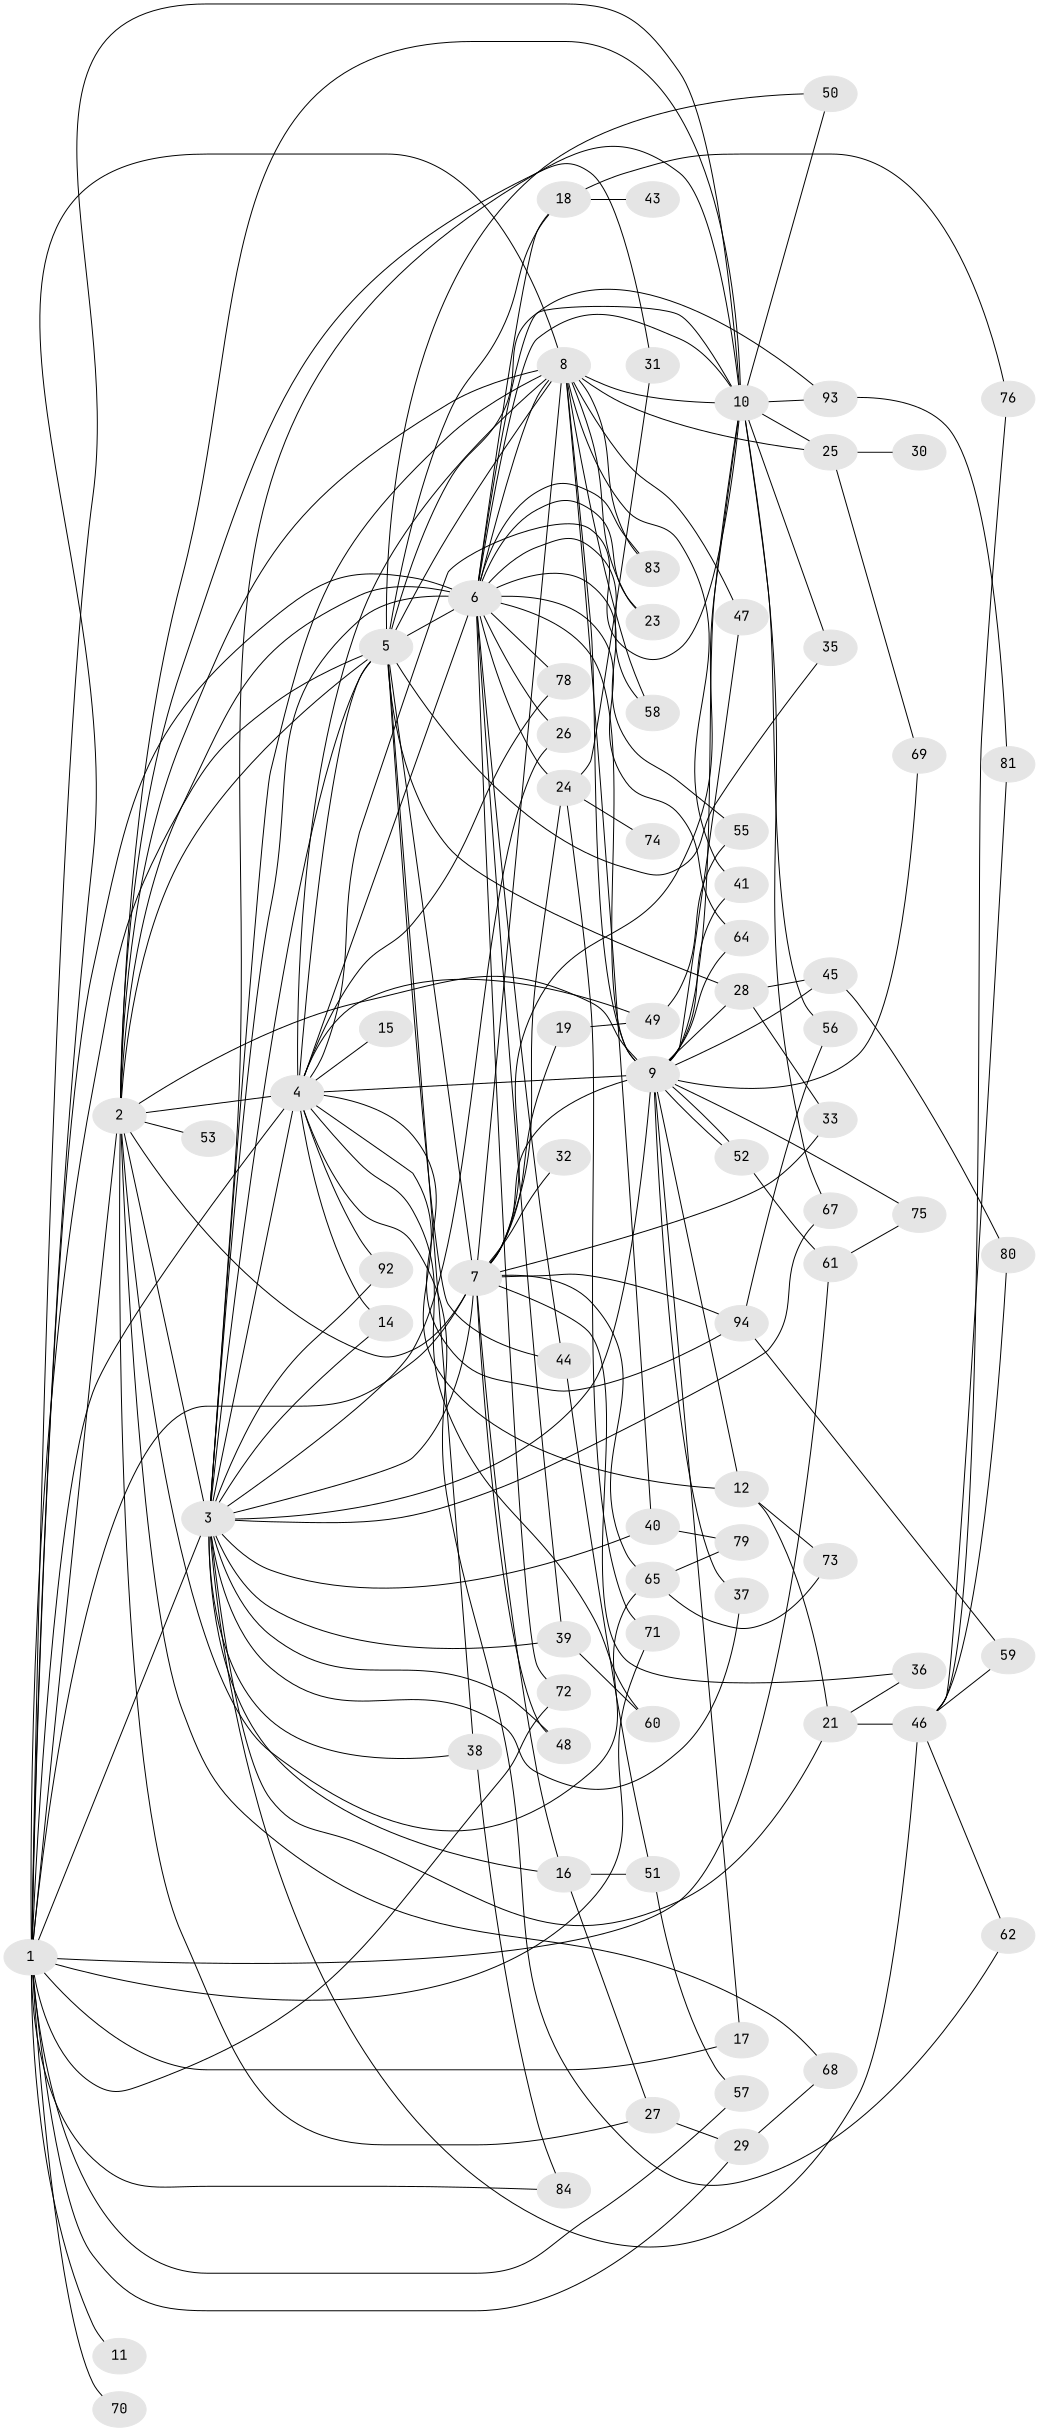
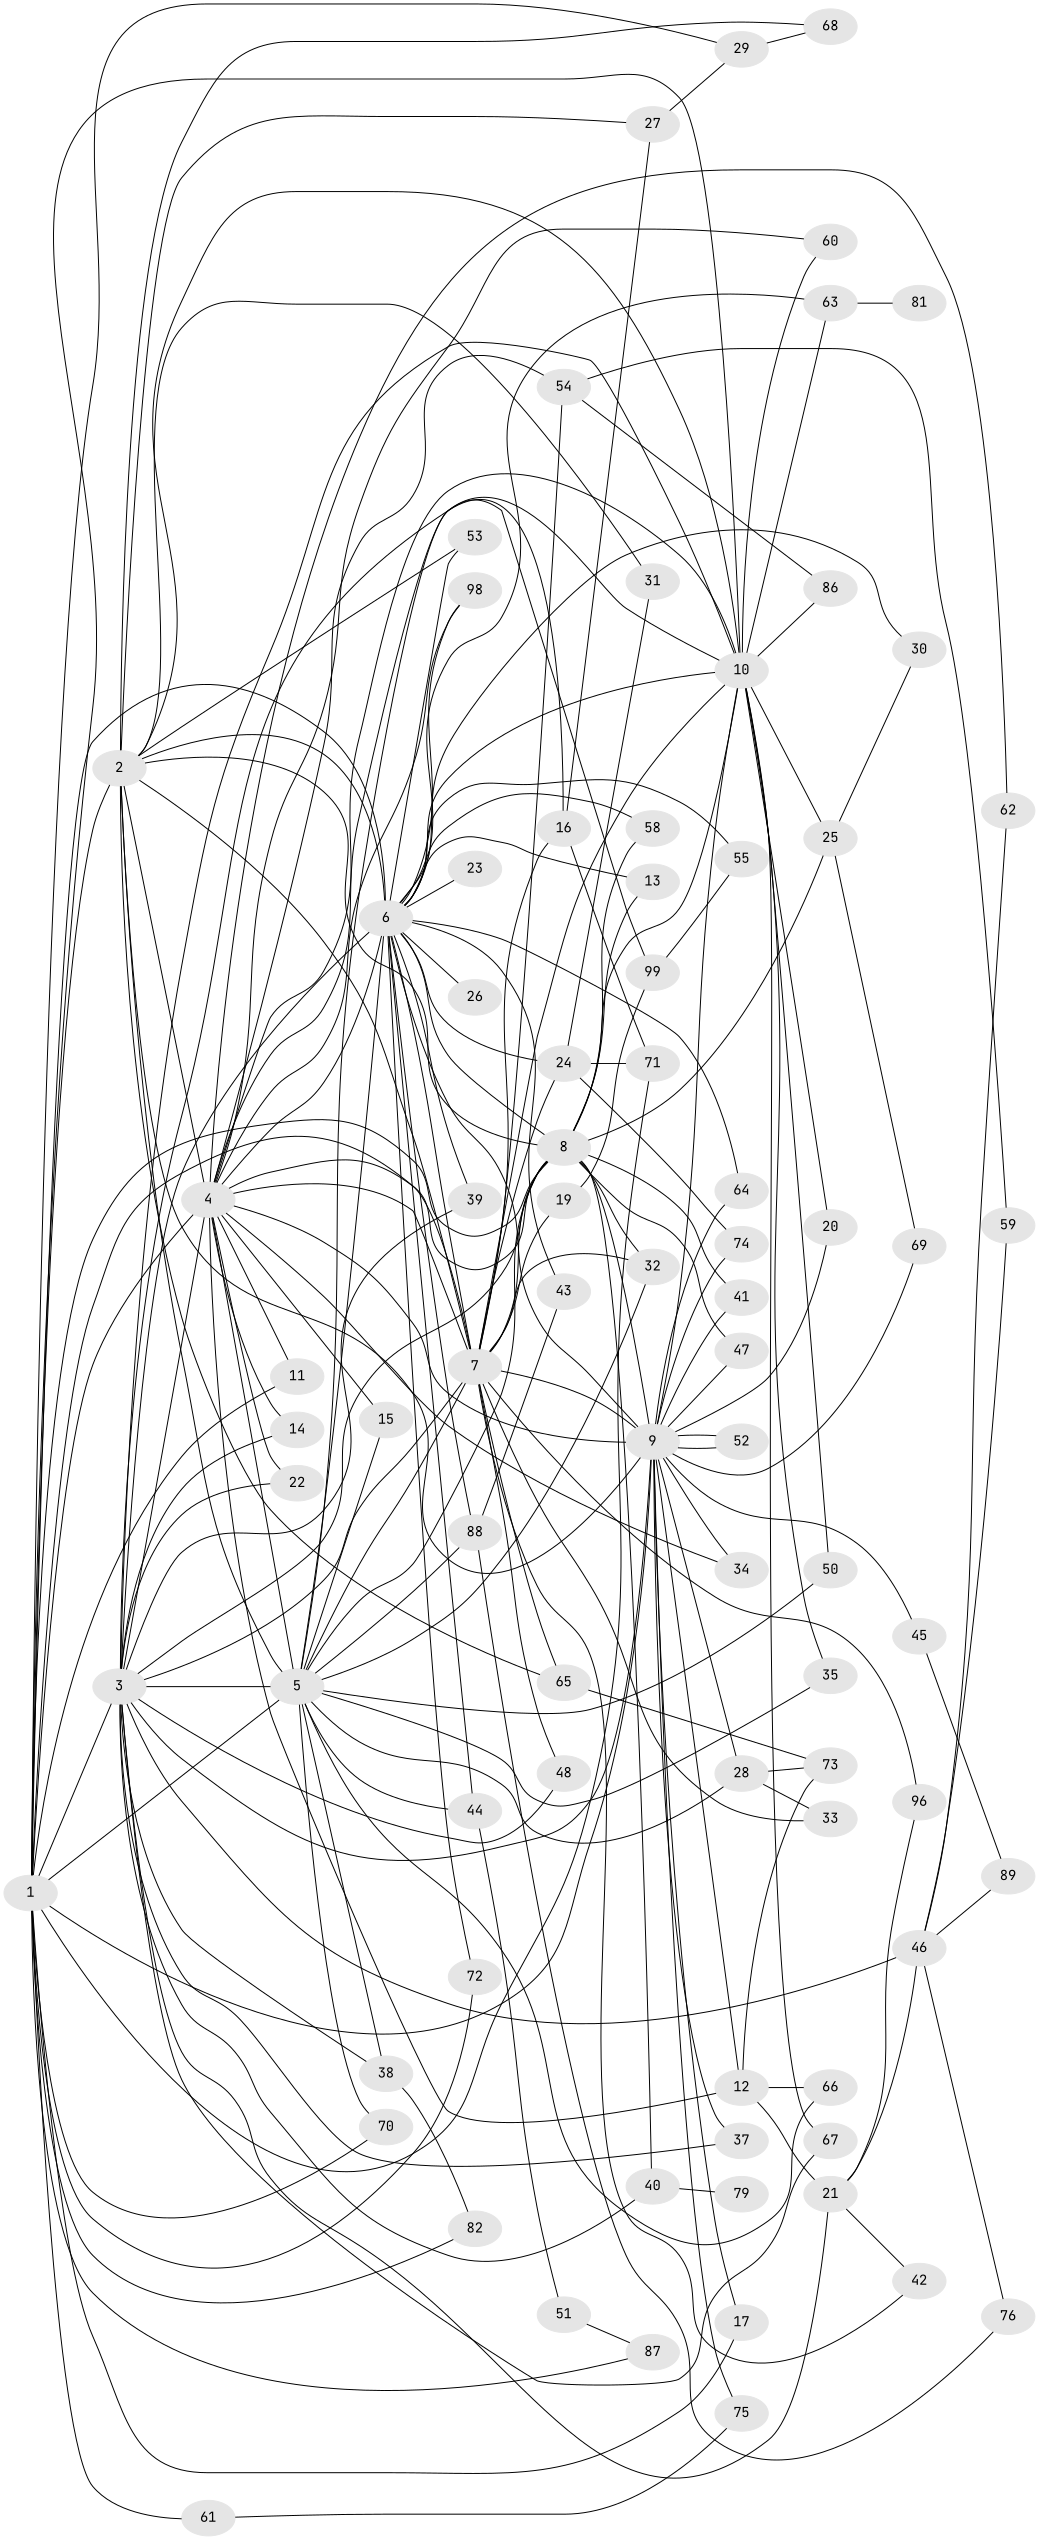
(564, 199) -> (475, 1533)
(830, 399) -> (830, 303)
(601, 491) -> (610, 1206)
(653, 569) -> (653, 882)
none -> (584, 584)
(564, 681) -> (475, 591)
none -> (407, 803)
(786, 984) -> (786, 1770)
(653, 1021) -> (653, 973)
(830, 1029) -> (830, 589)
none -> (534, 1090)
none -> (434, 1142)
(464, 1147) -> none
(985, 1155) -> none
none -> (390, 1198)
(783, 1212) -> none
none -> (830, 1227)
(1008, 1255) -> (1008, 1876)
(386, 1270) -> (297, 1483)
none -> (253, 1288)
(164, 1317) -> none
(742, 1323) -> (564, 387)
none -> (683, 1338)
none -> (528, 1522)
(691, 1564) -> none
none -> (742, 1570)
none -> (332, 1582)
(919, 1671) -> (919, 1802)
(607, 1680) -> (758, 450)
(602, 1874) -> (598, 922)
none -> (320, 1912)
none -> (538, 1975)
none -> (830, 2088)
(742, 2094) -> (653, 2352)
(564, 2190) -> (475, 2229)
none -> (919, 2281)
